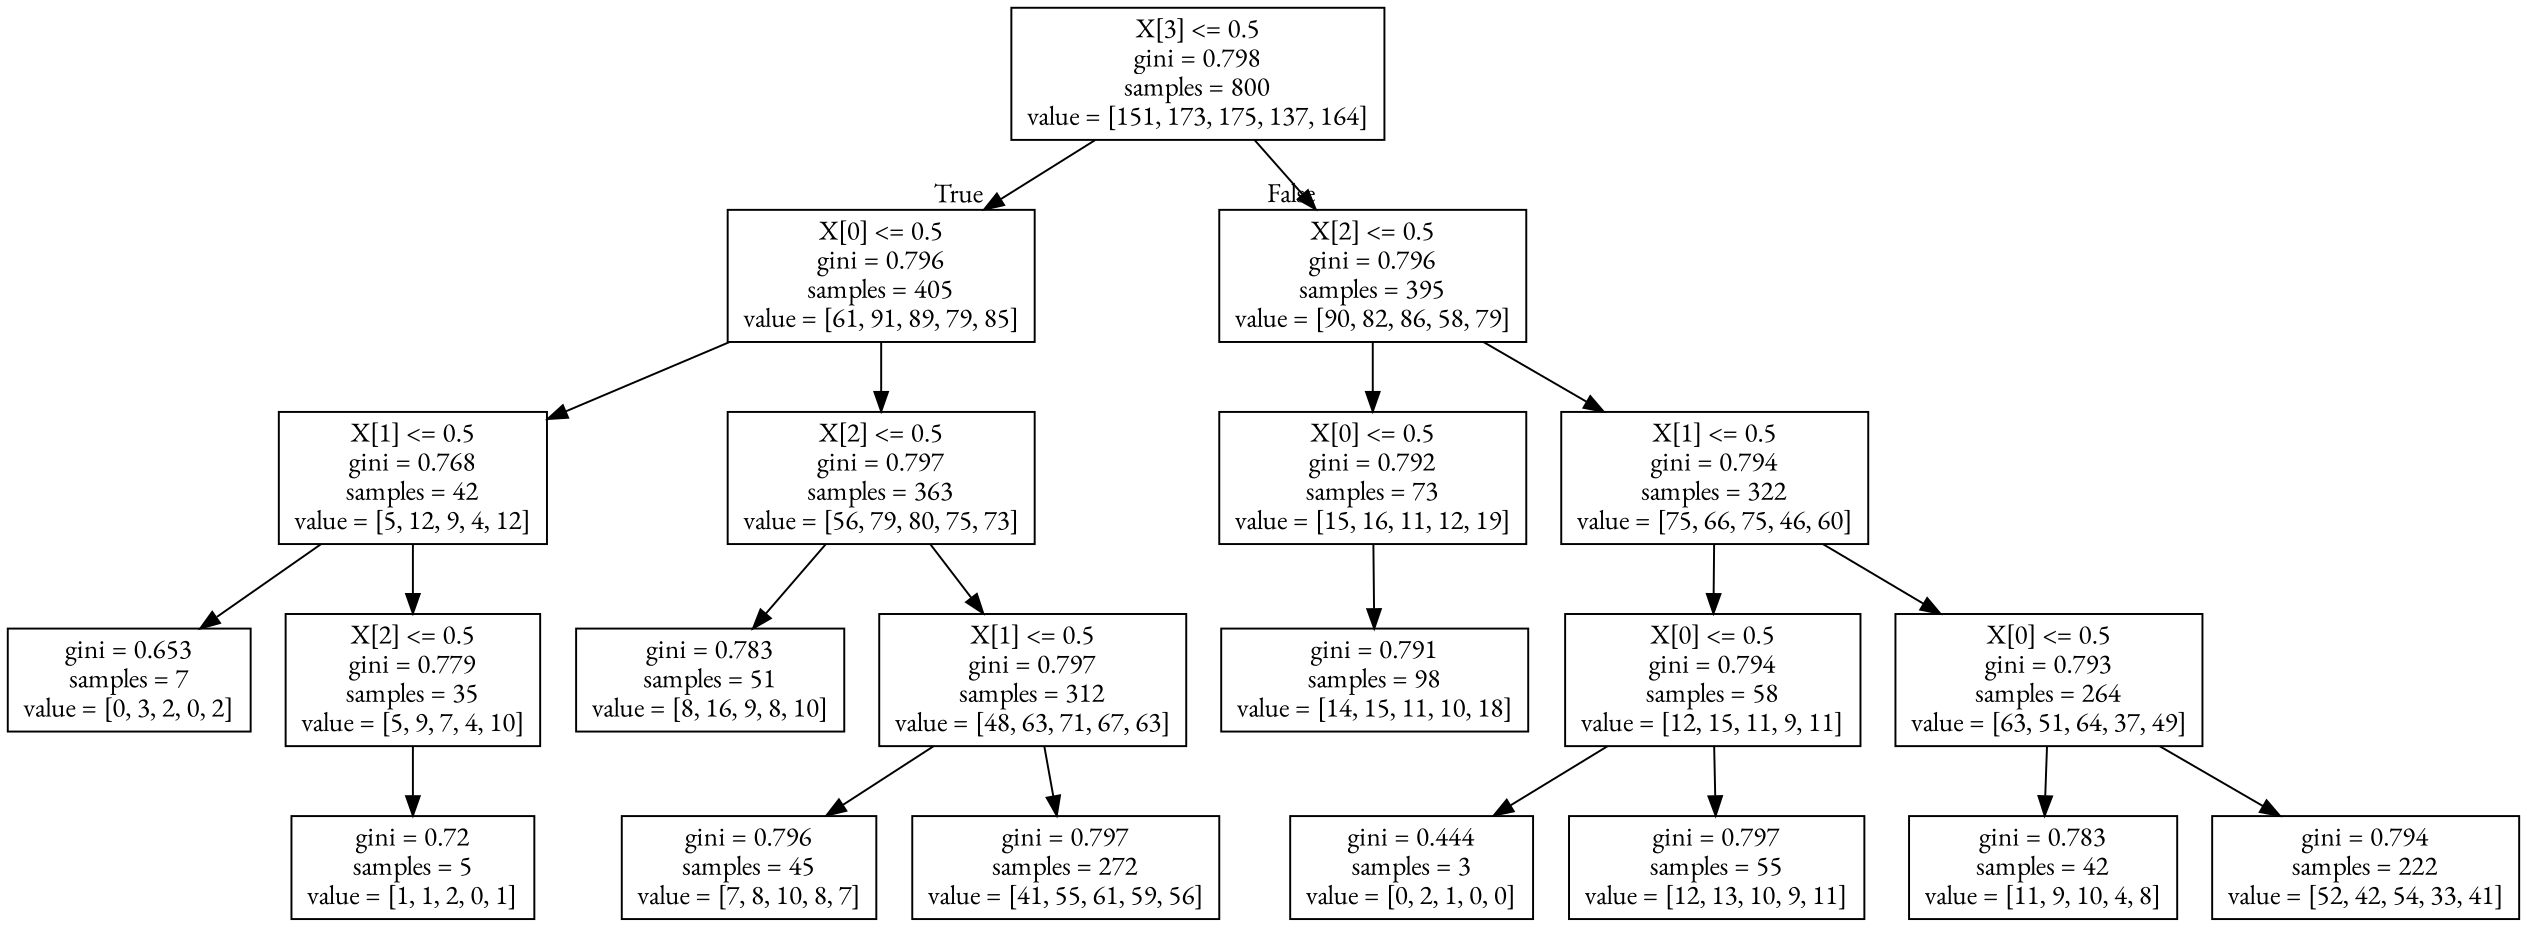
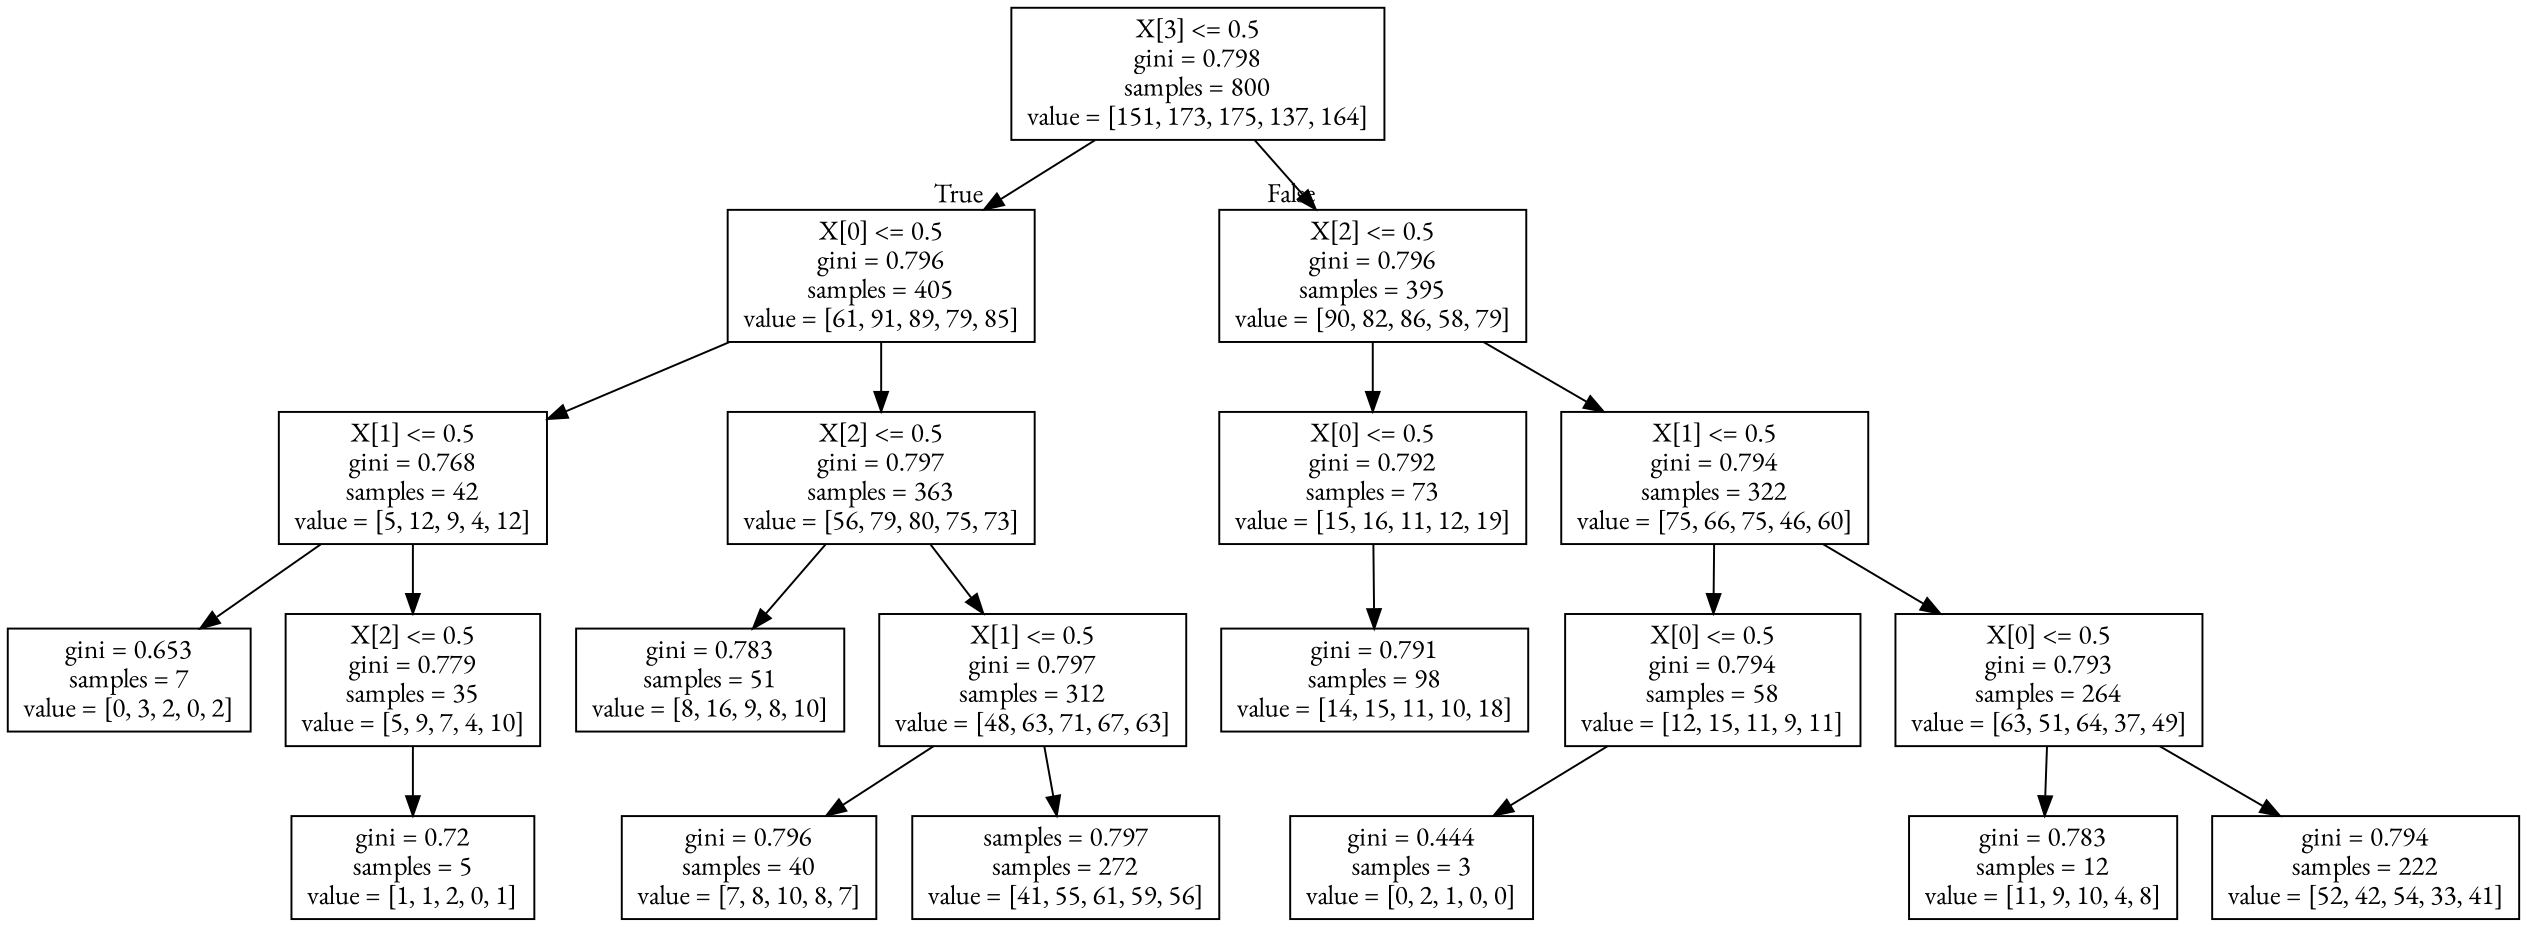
(749, 868) -> (749, 868)
(1066, 868) -> (1066, 868)
(1717, 868) -> none
(2043, 868) -> (2043, 868)
